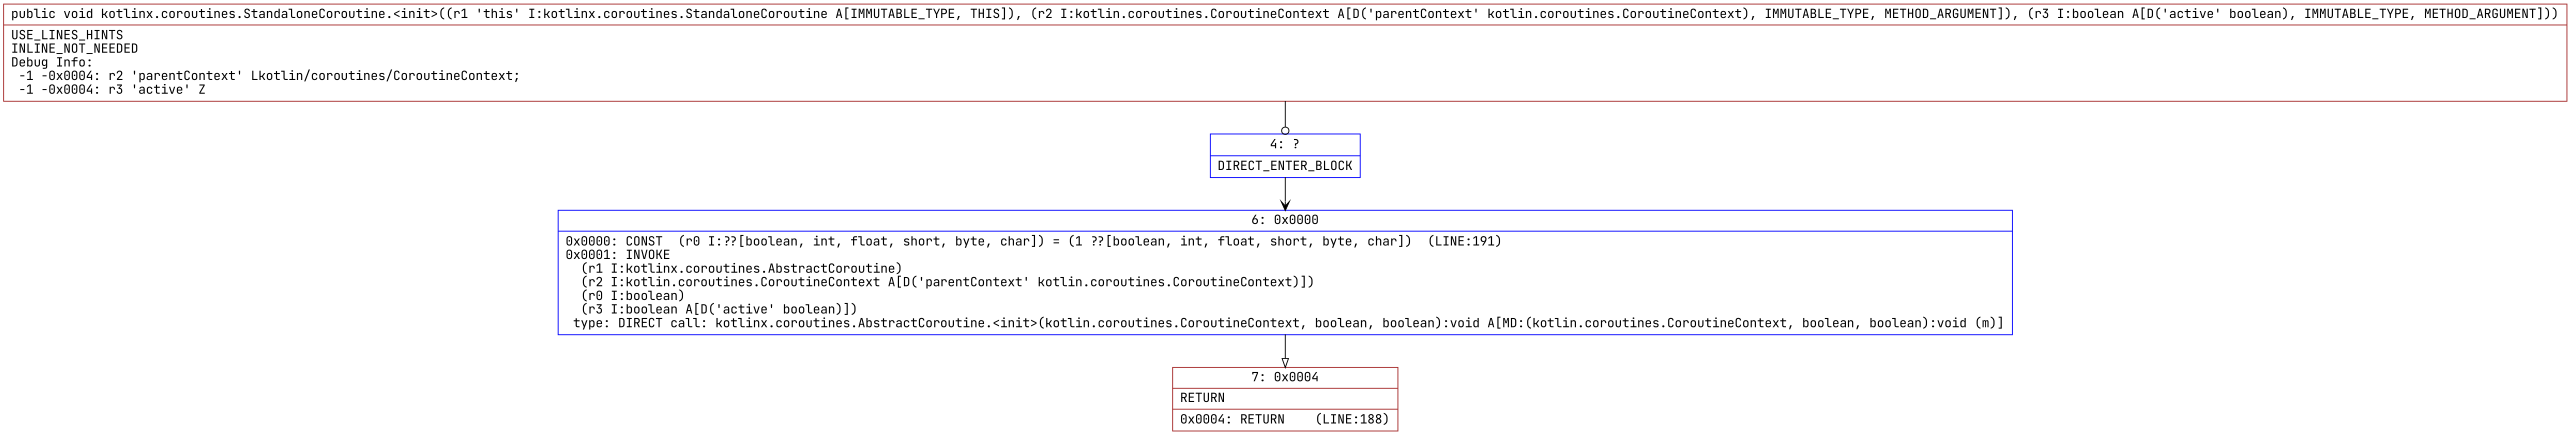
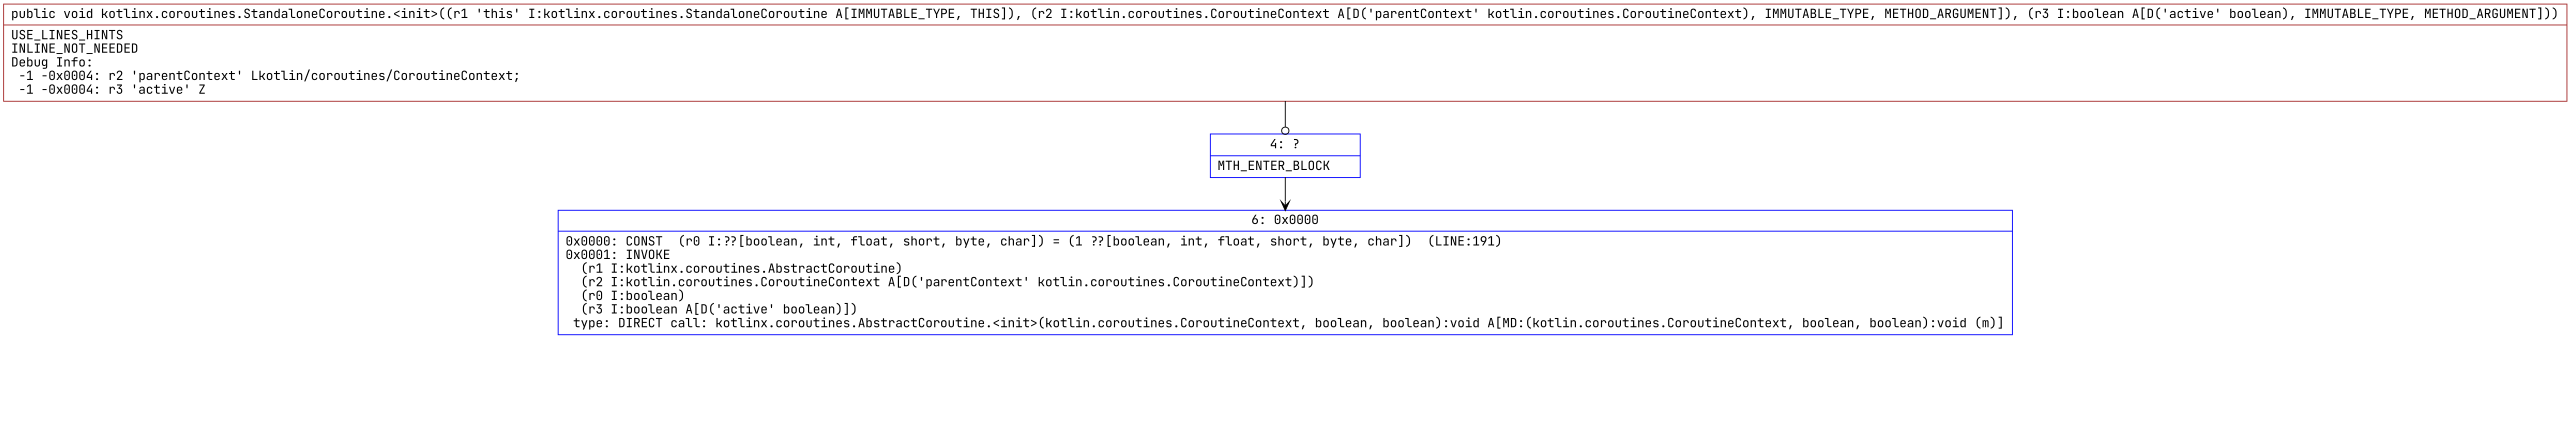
(1285, 166) -> (1274, 166)
(1285, 399) -> none
